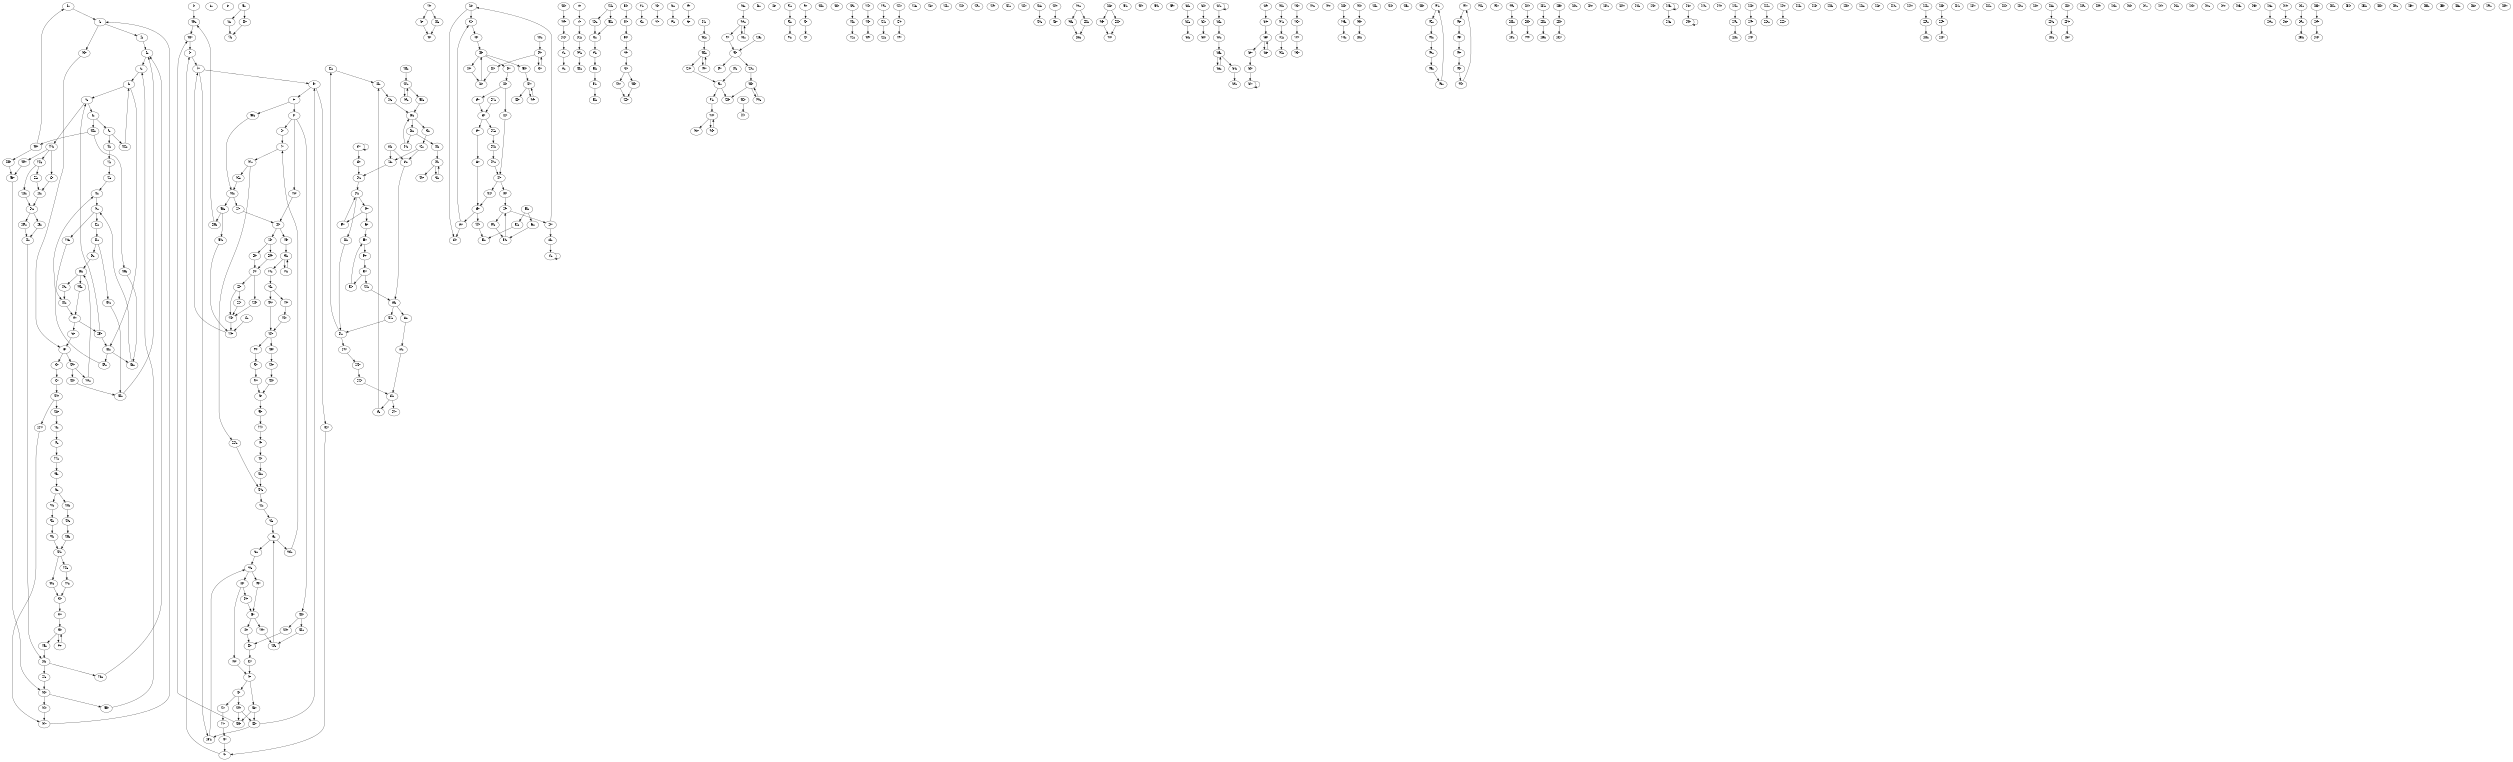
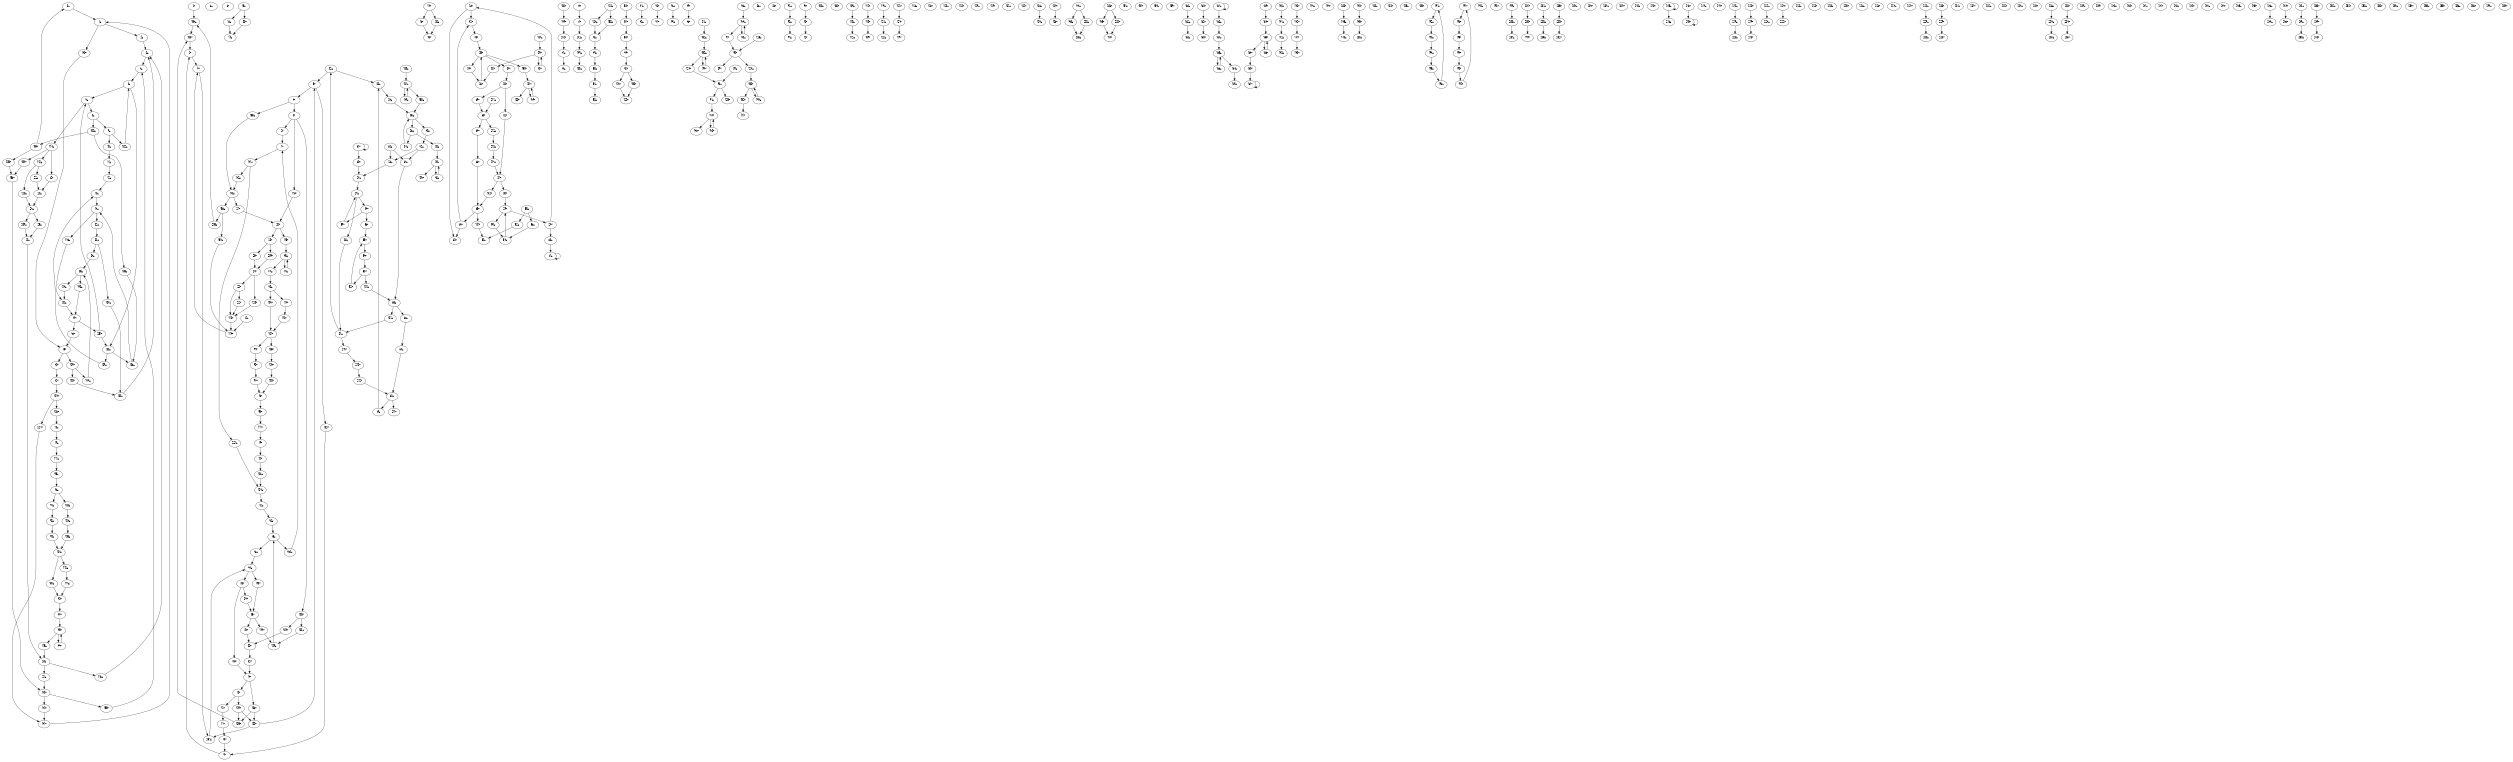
(255, 77) -> (323, 76)
(740, 92) -> (748, 91)
